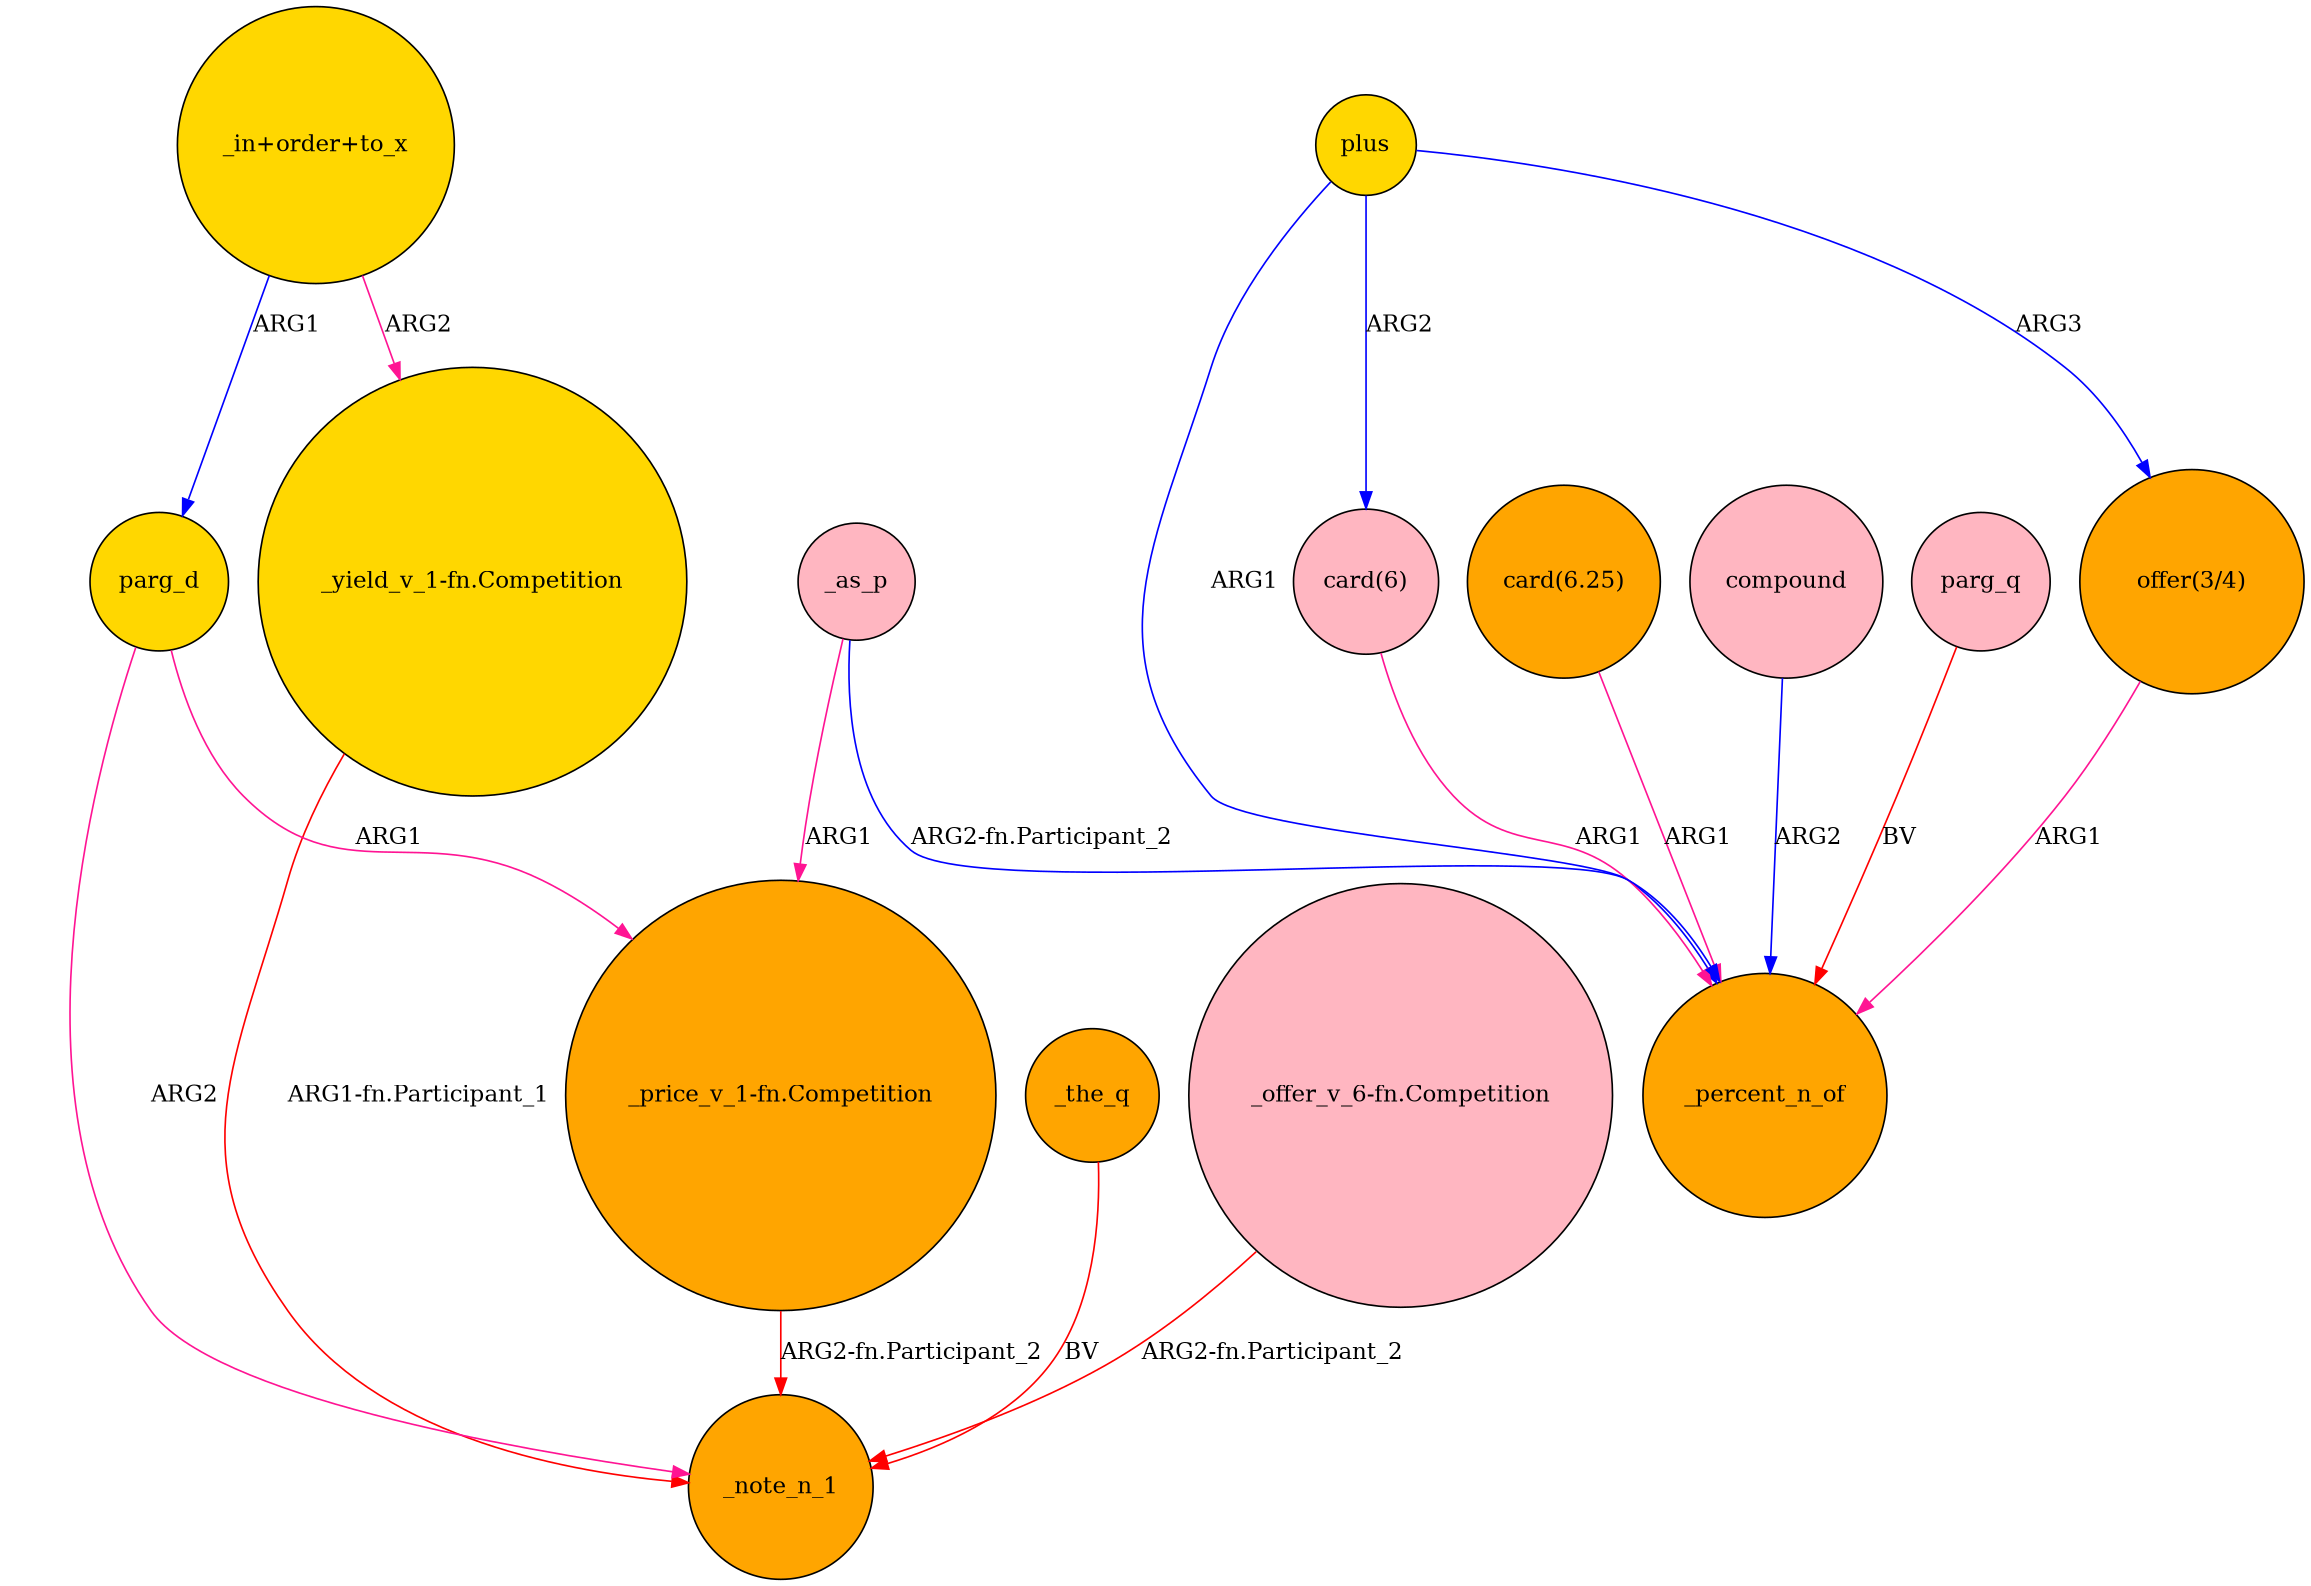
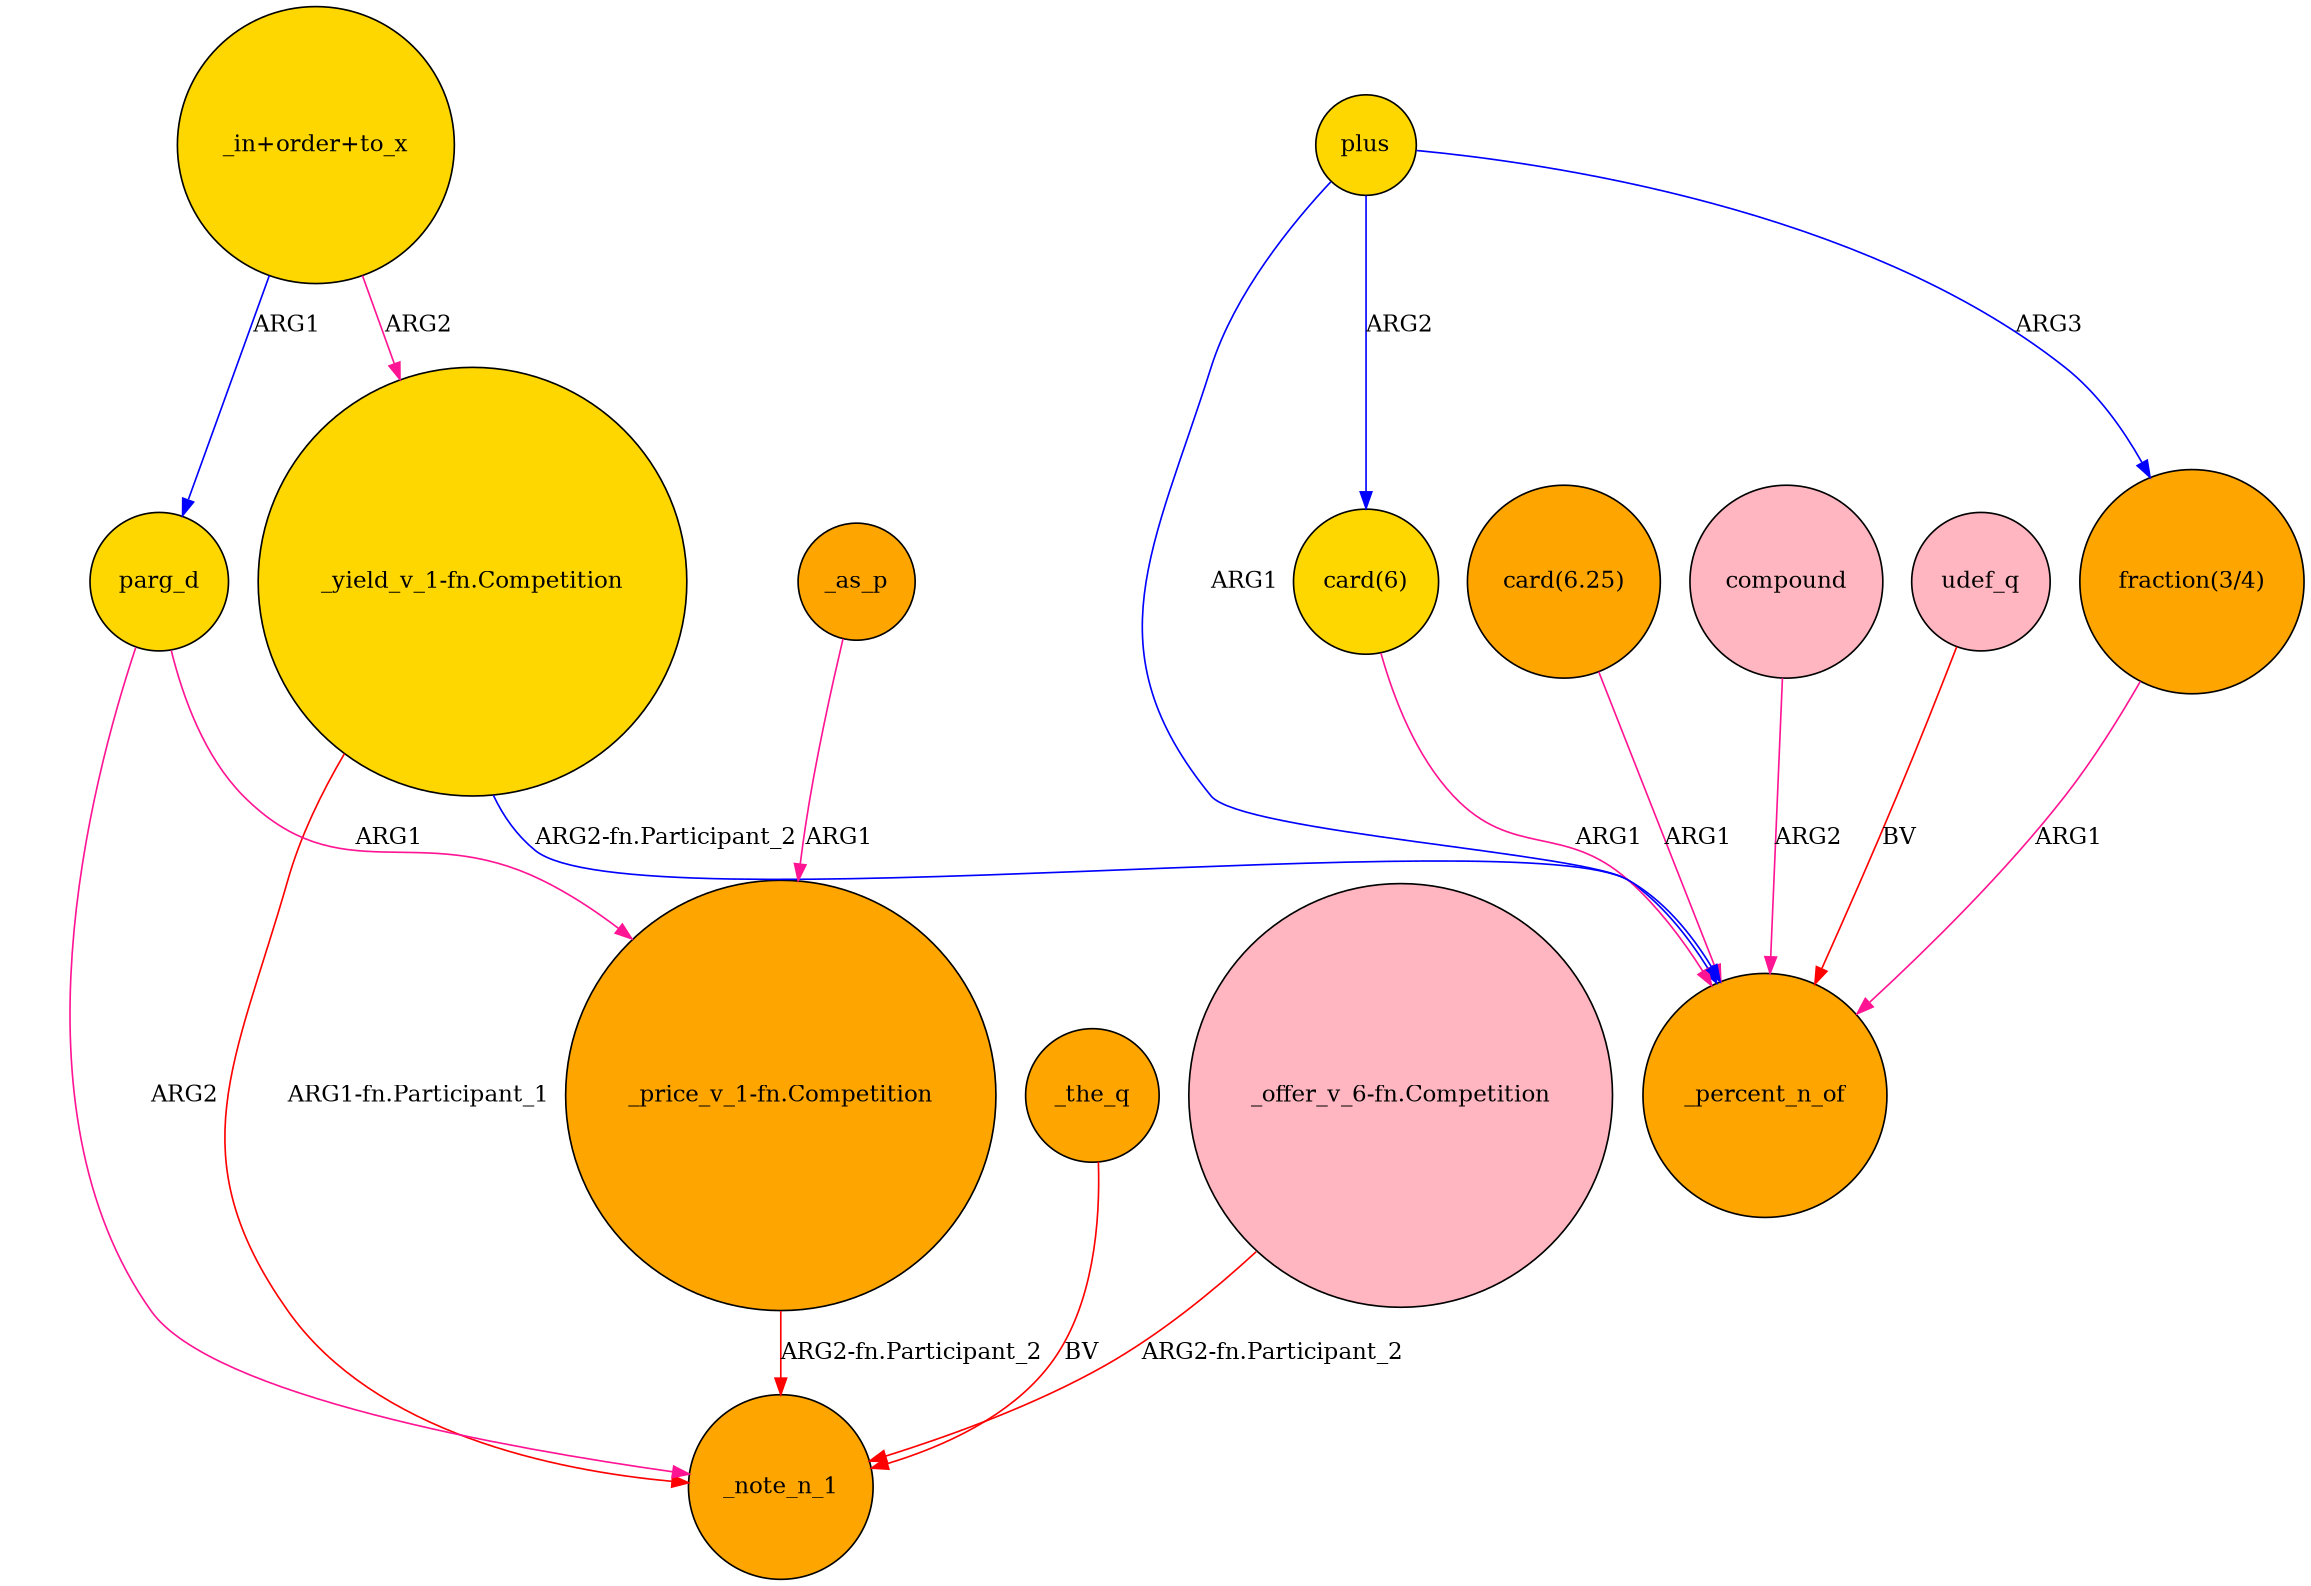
(857, 582) -> (857, 582)
(1366, 582) -> (1366, 582)
(1981, 582) -> (1981, 582)
(2192, 582) -> (2192, 582)
(1777, 817) -> (1777, 817)
(1216, 871) -> (1107, 870)
